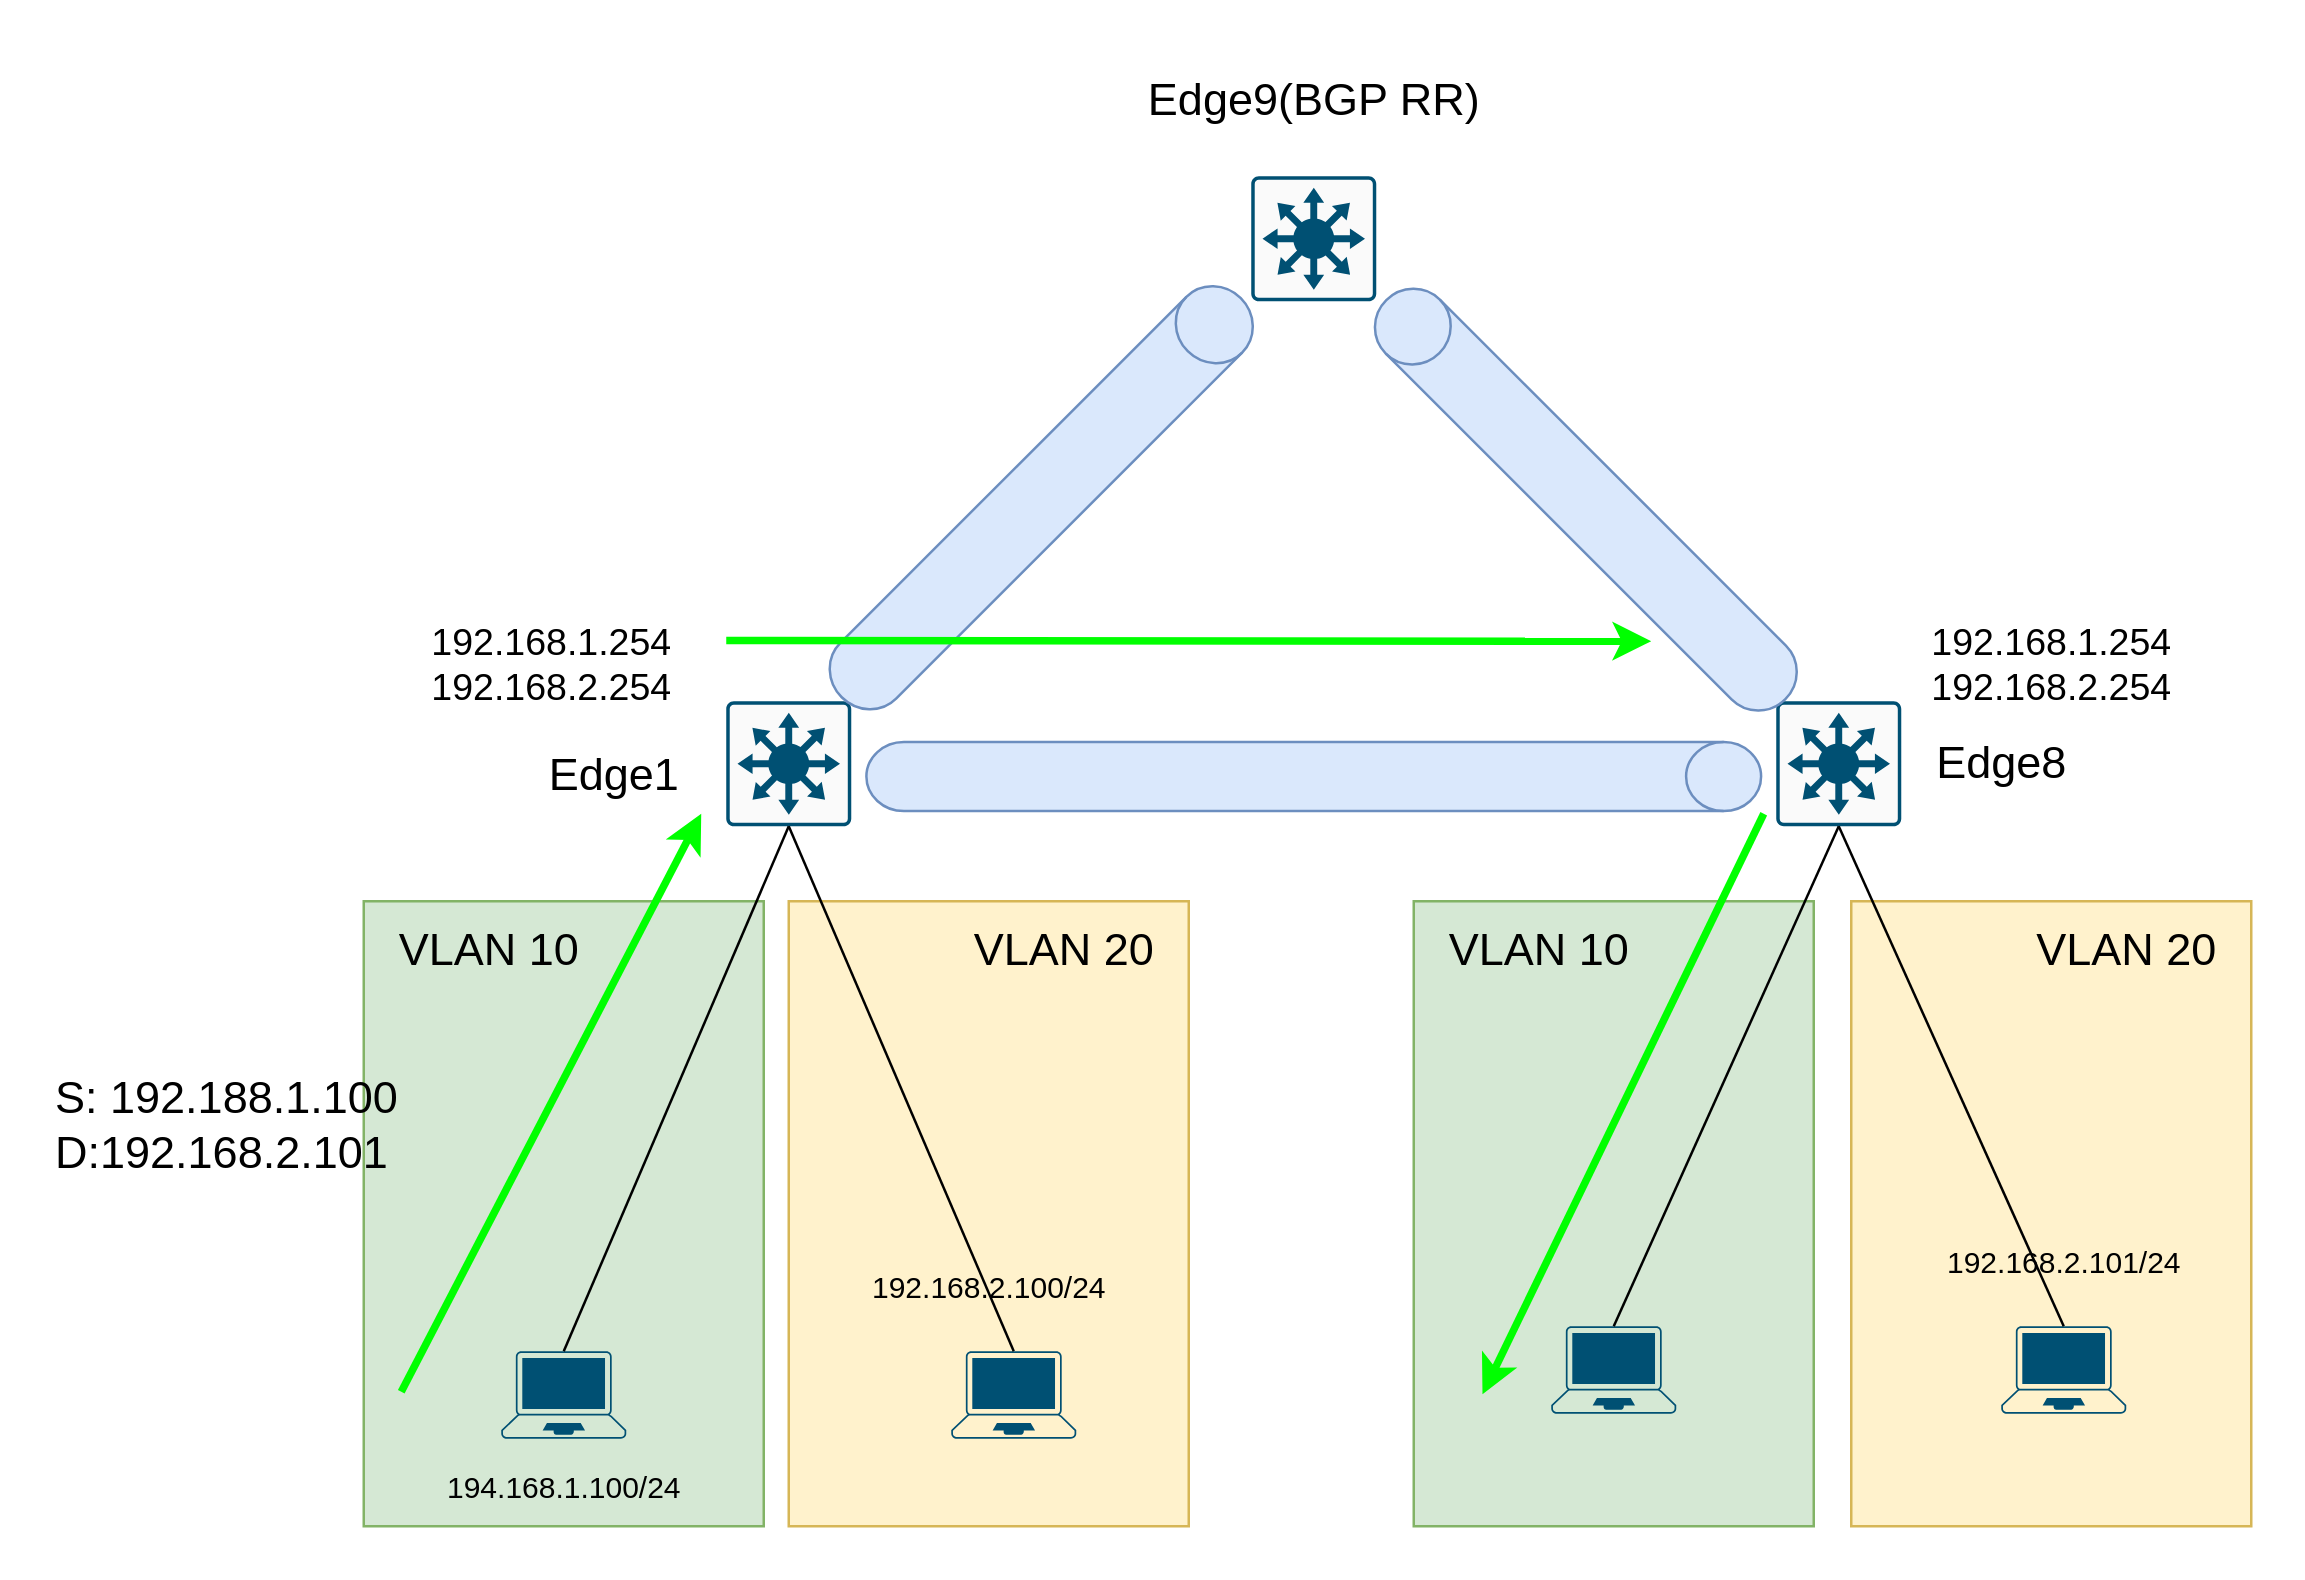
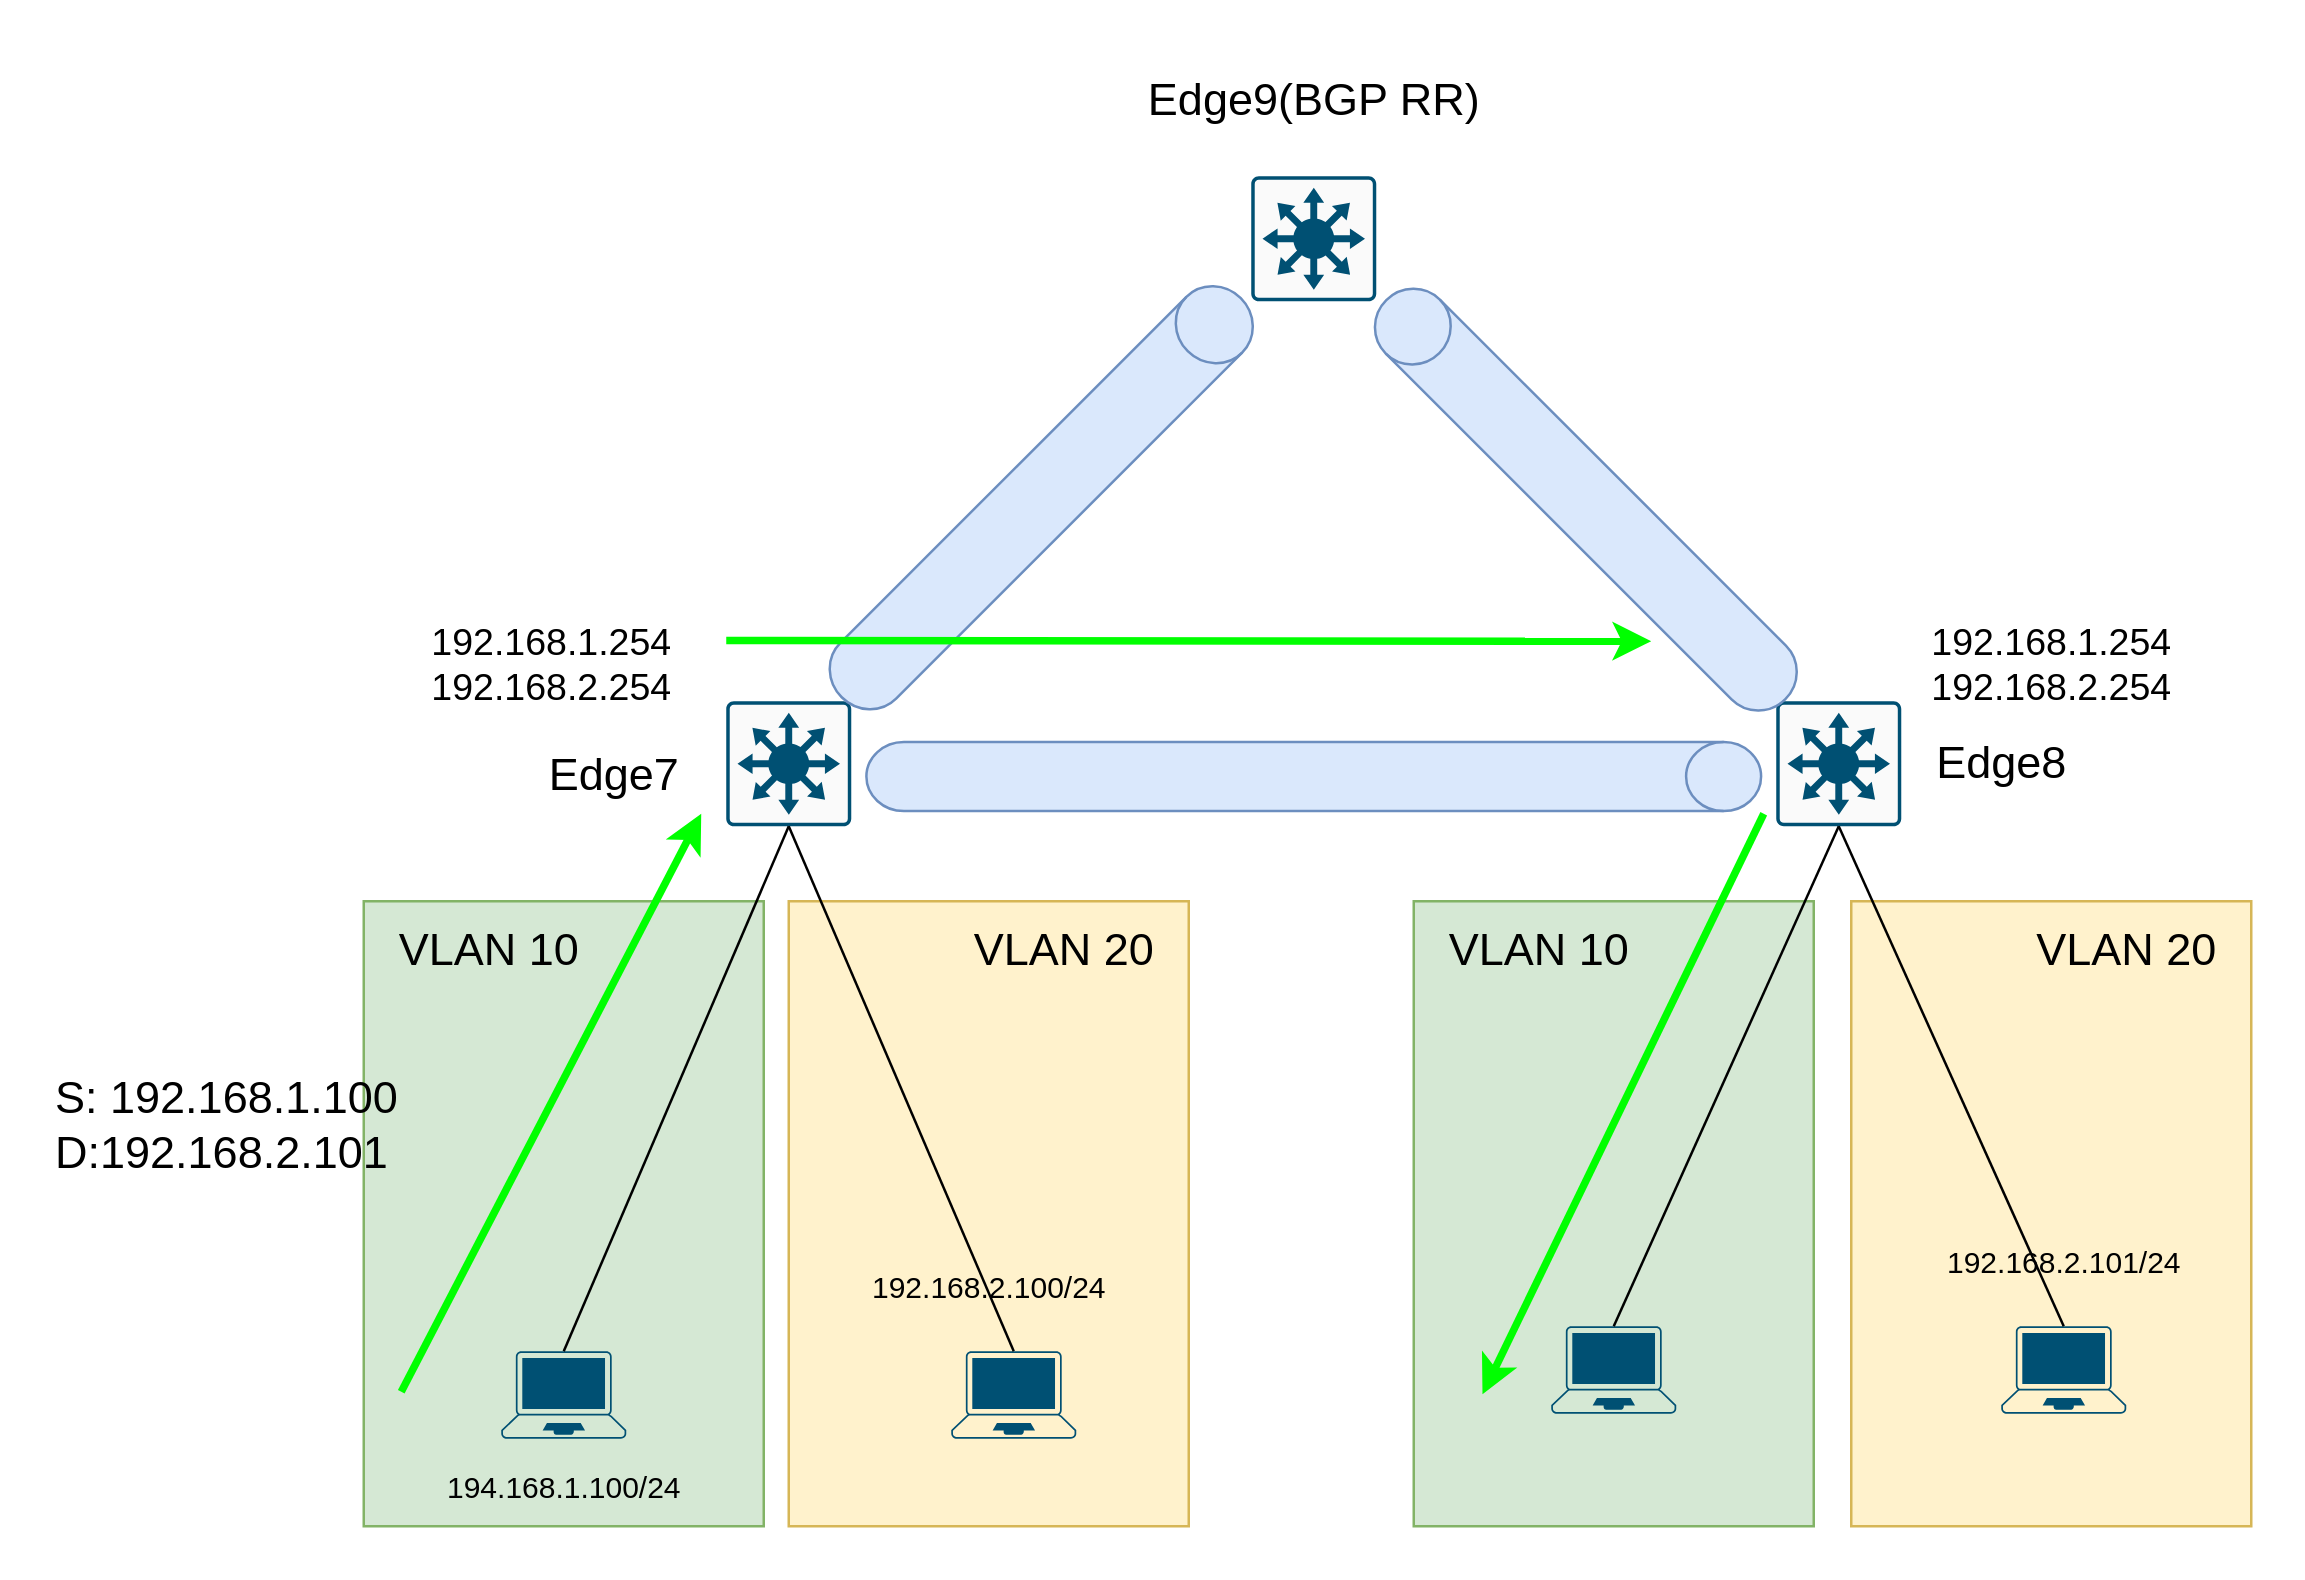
(615, 776) -> (615, 776)
(171, 1126) -> (171, 1126)
